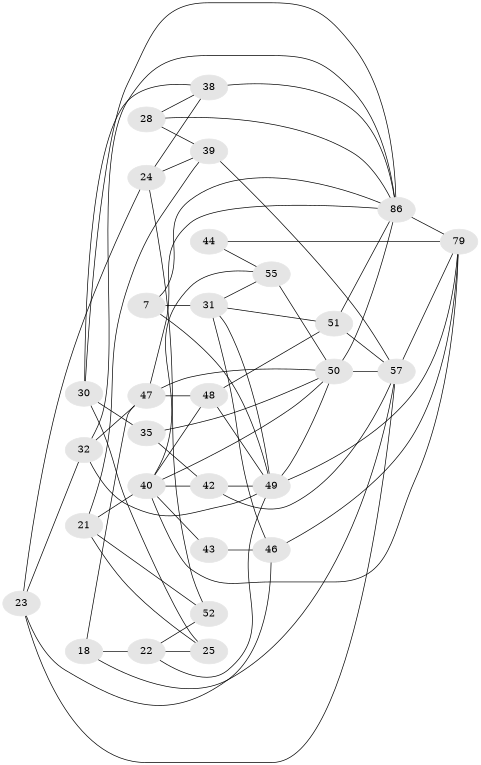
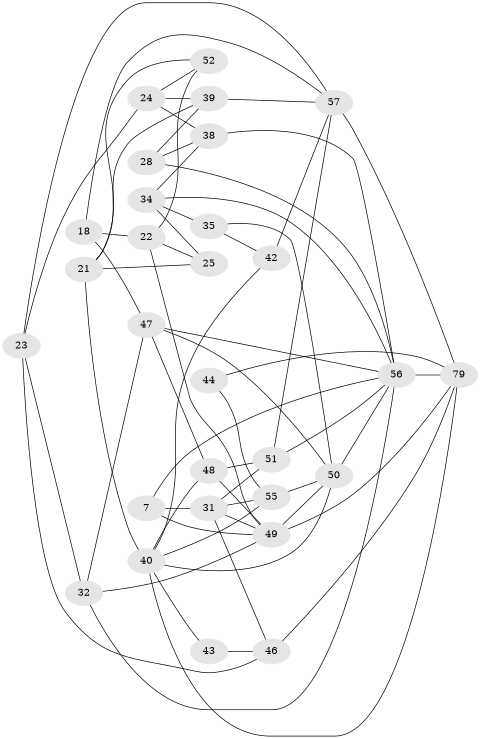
(397, 210) -> (397, 375)
(365, 372) -> none
(84, 394) -> (147, 200)
(240, 486) -> none
